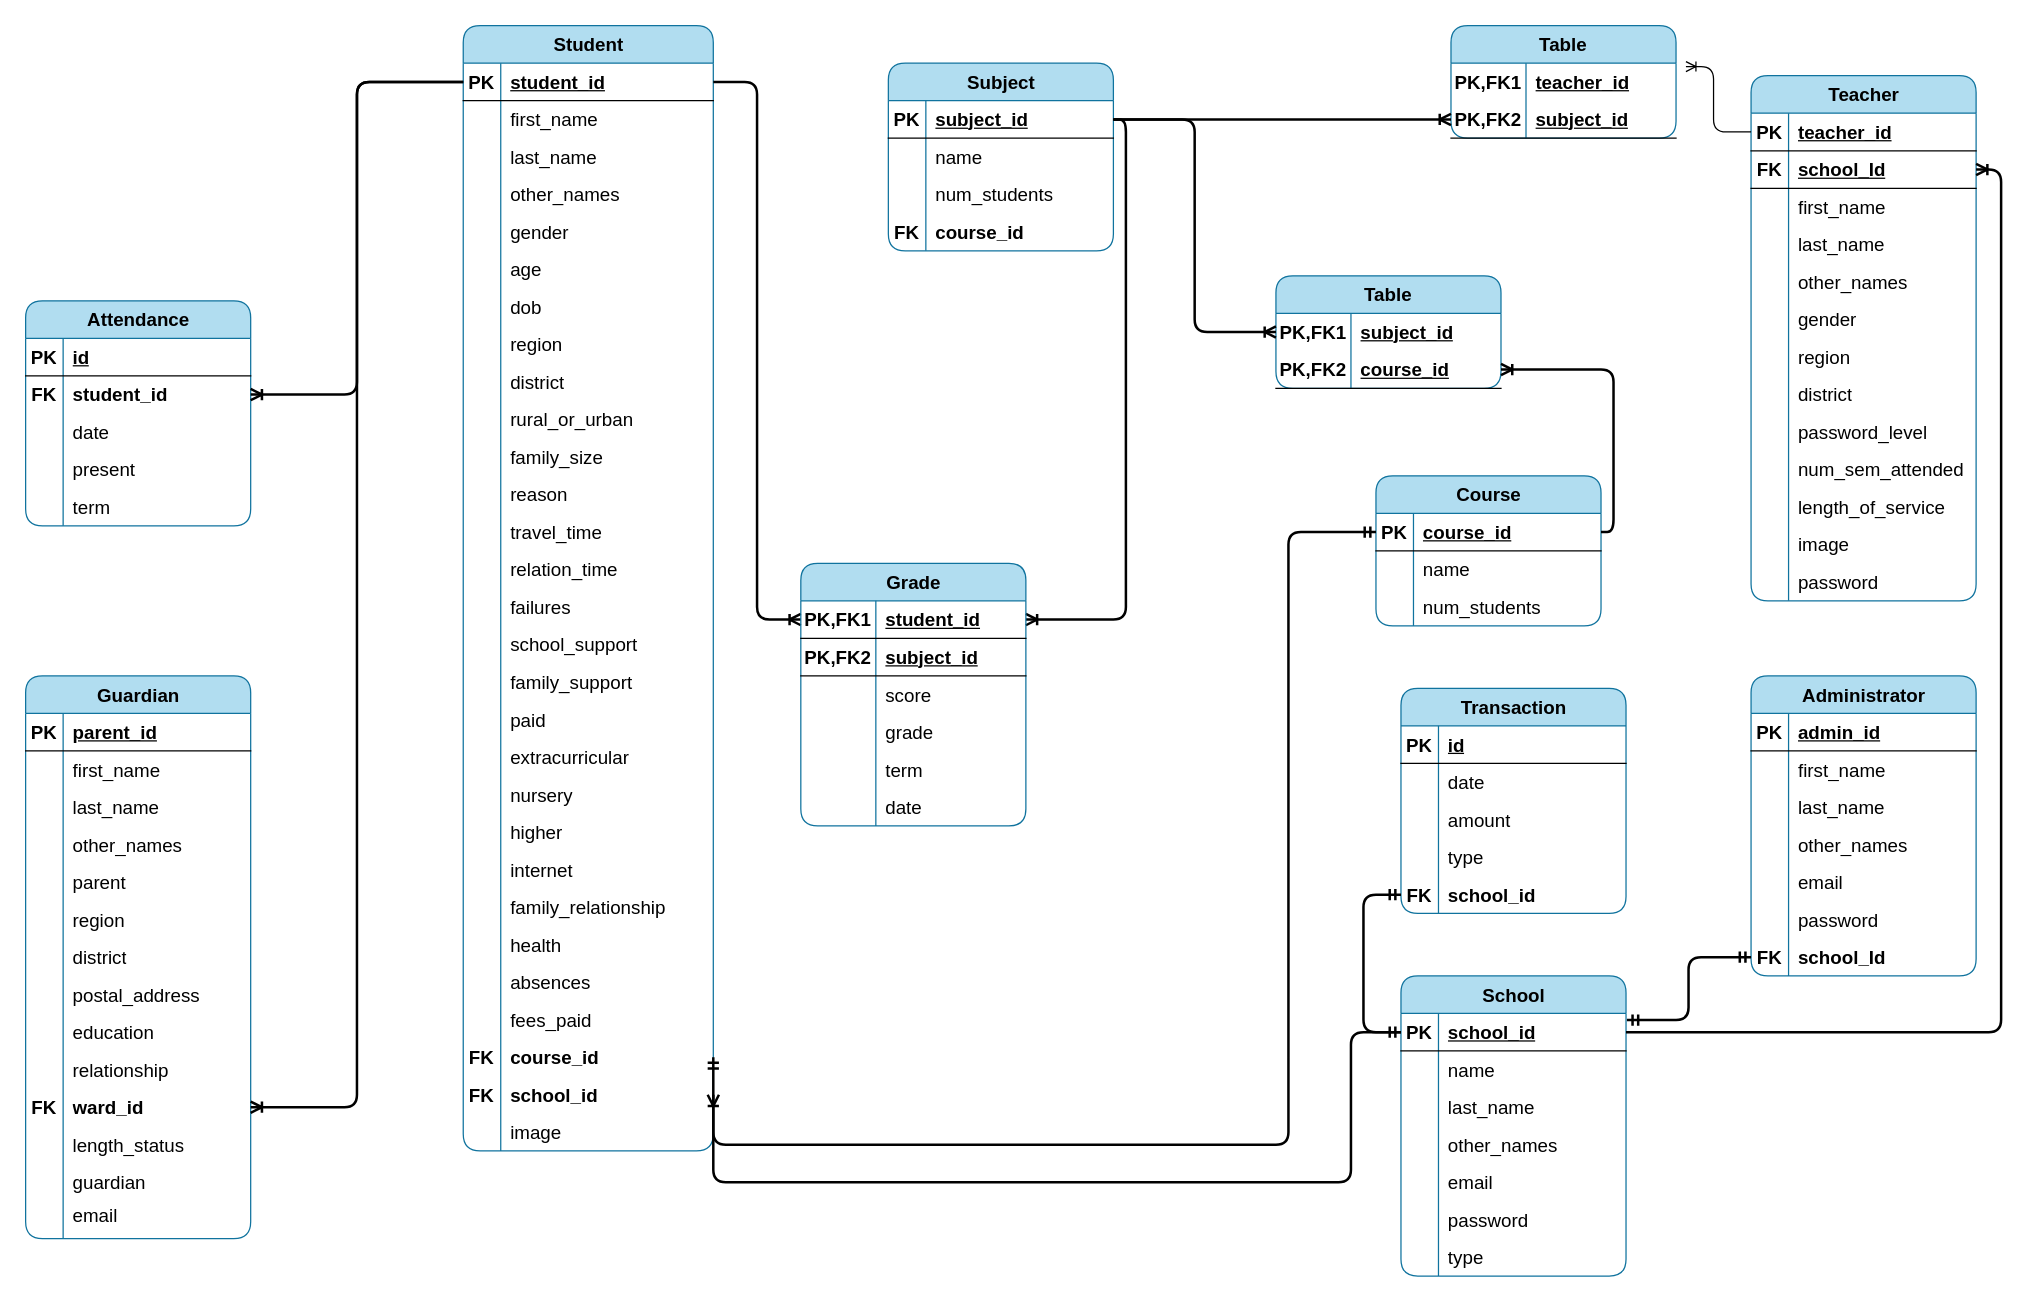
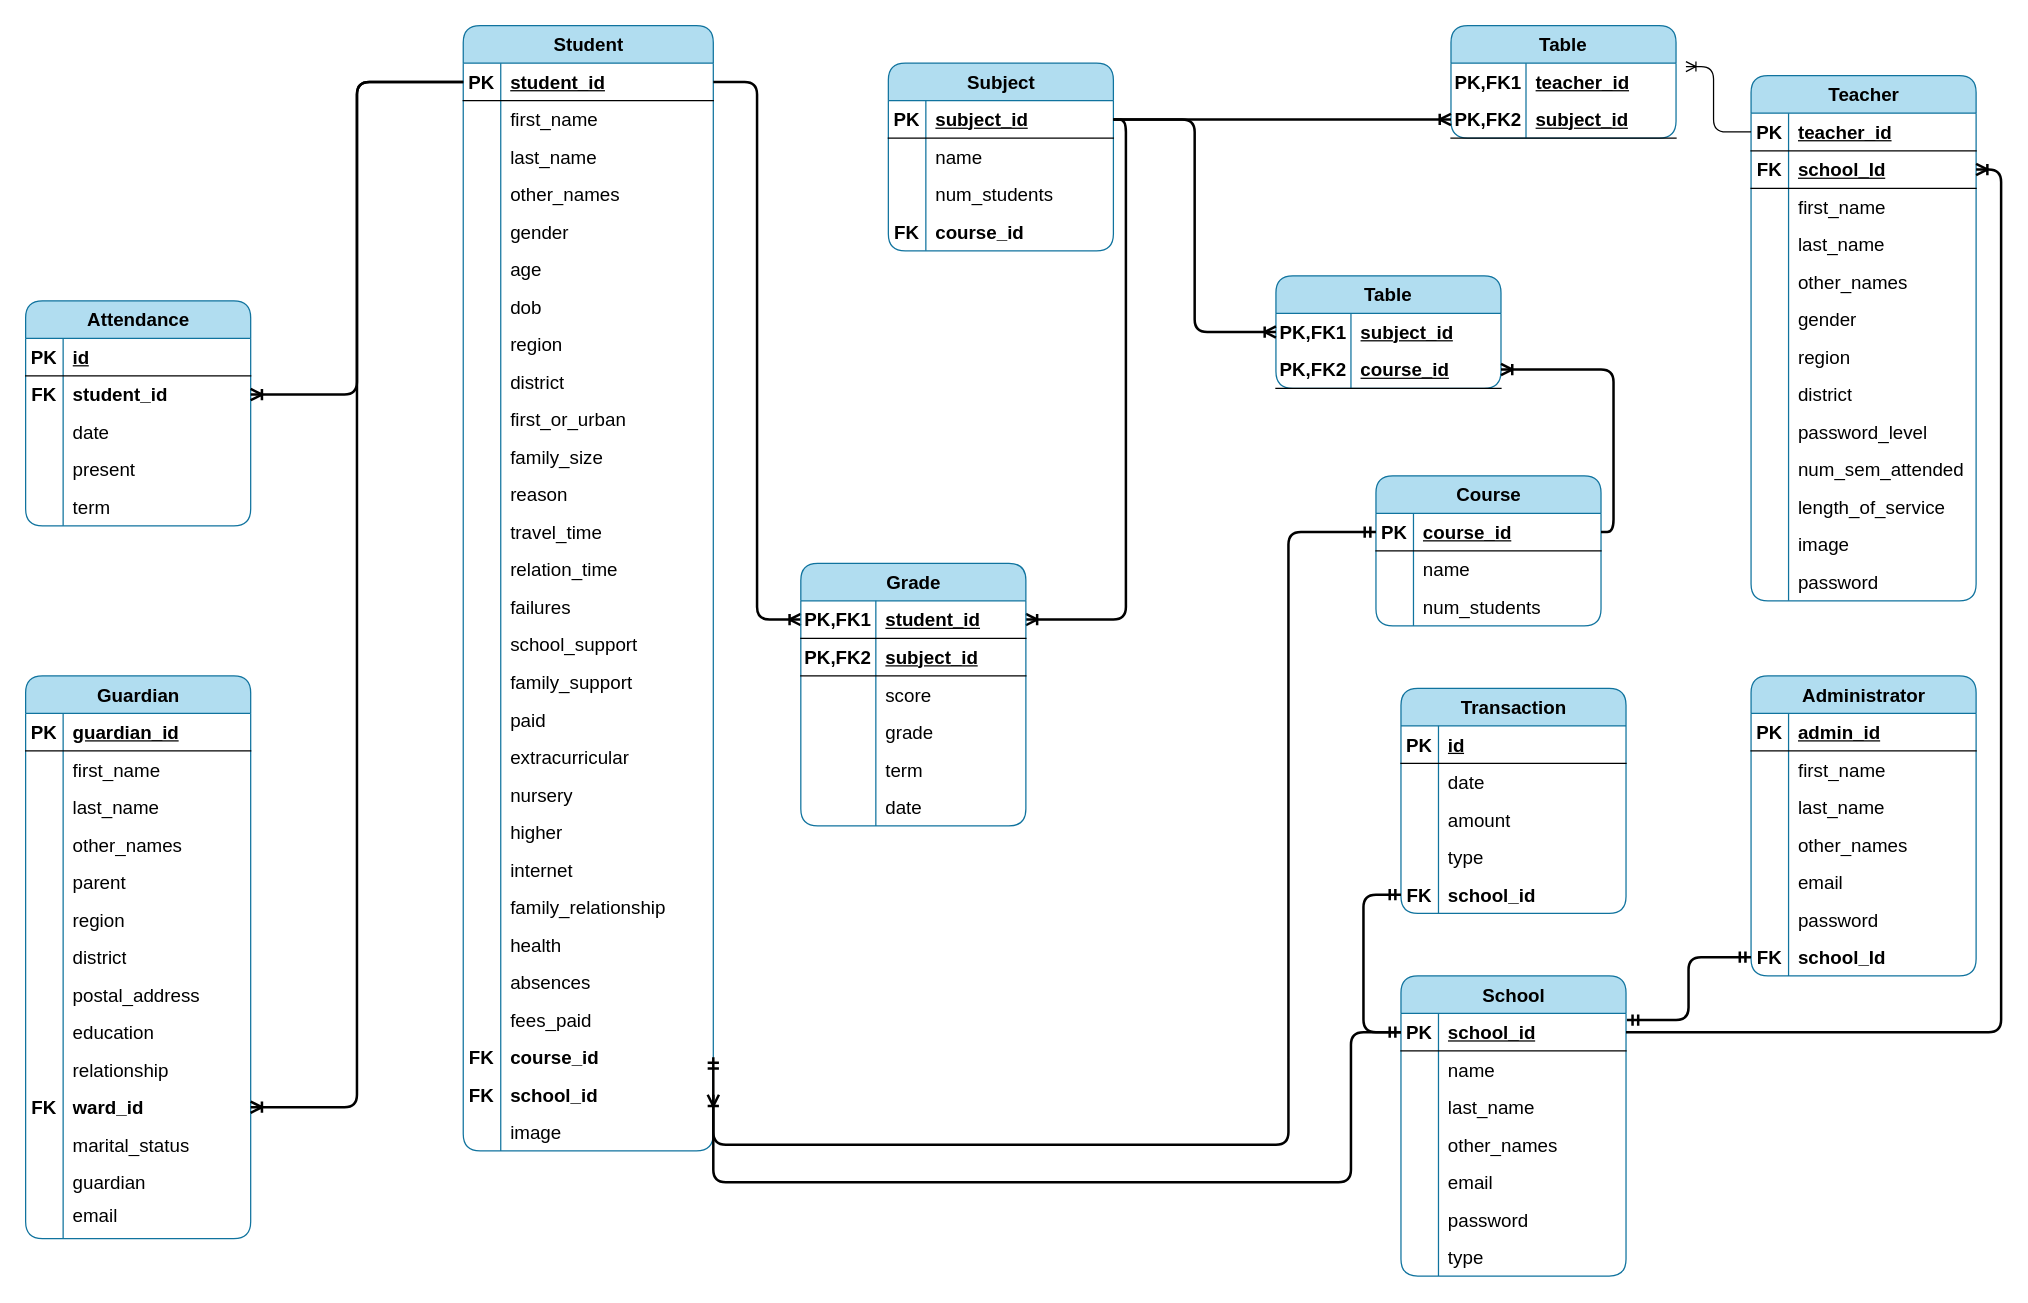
(582, 419) -> (582, 419)
(118, 732) -> (126, 732)
(139, 1144) -> (142, 1144)
